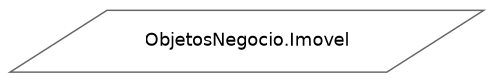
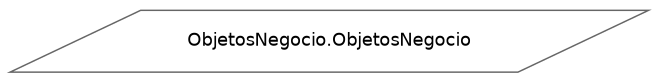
(247, 41) -> (329, 41)
